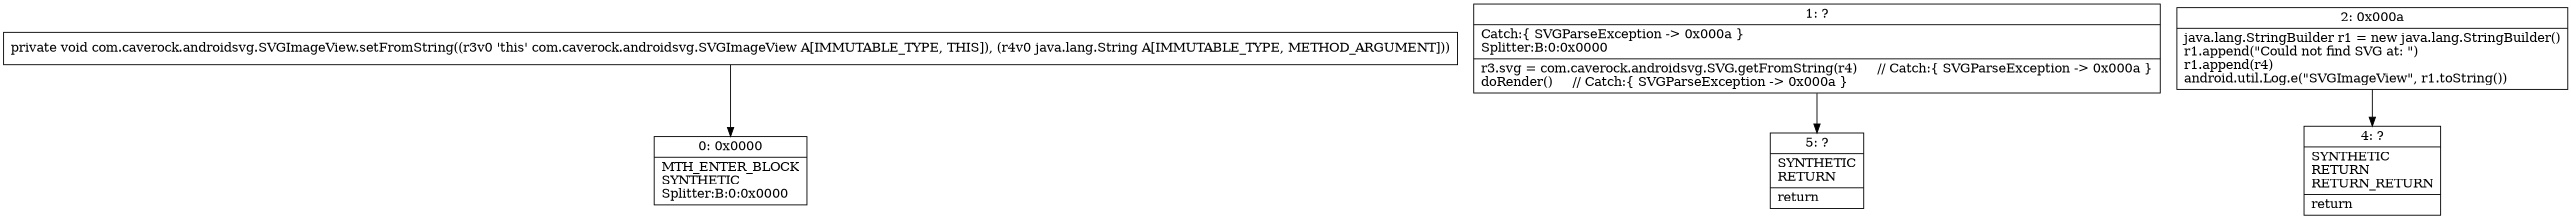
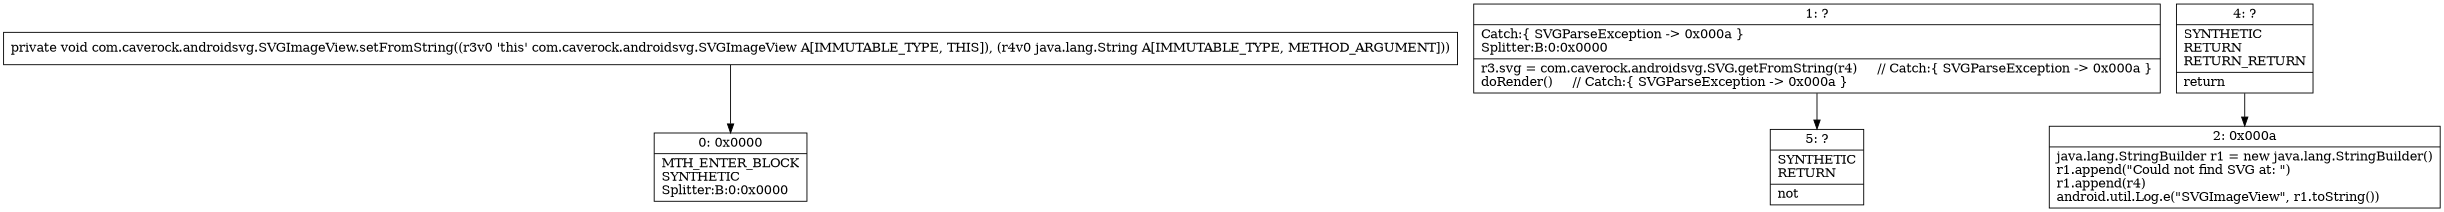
(2372, 103) -> (2245, 105)
(1798, 198) -> (1788, 194)
